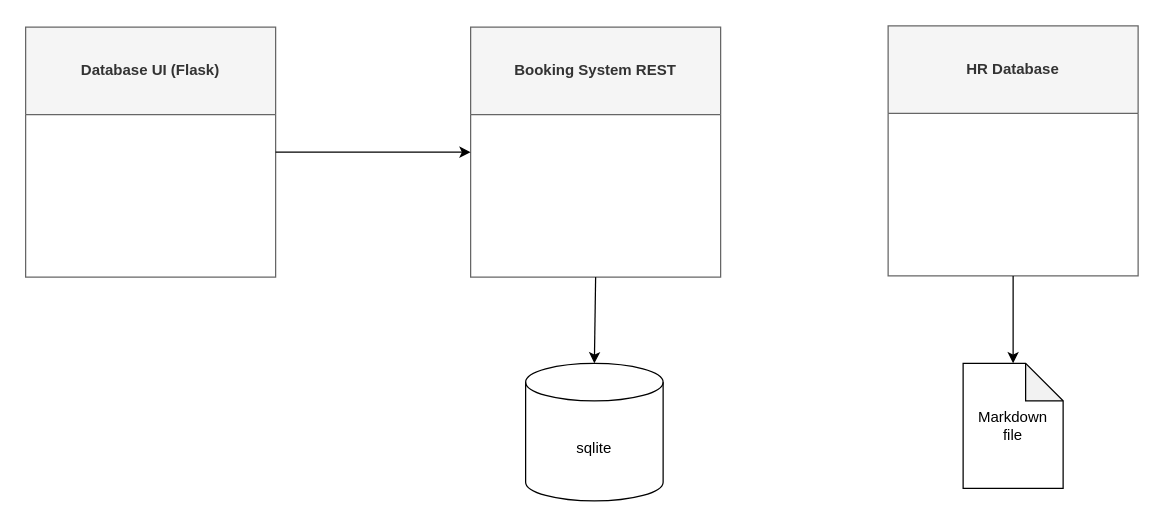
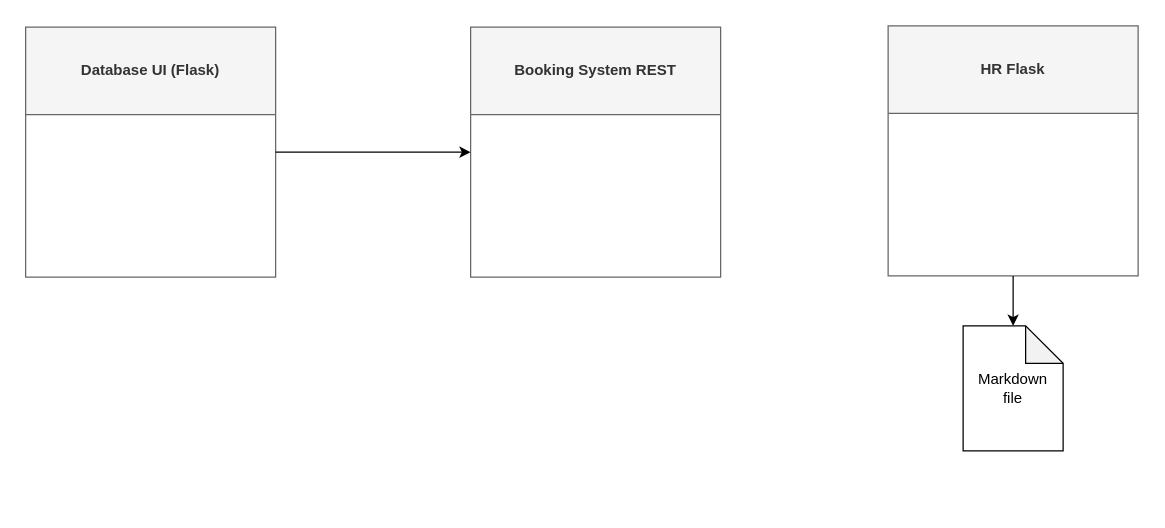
(1013, 69) -> (1013, 69)
(595, 317) -> none
(1013, 426) -> (1013, 388)
(594, 432) -> none
